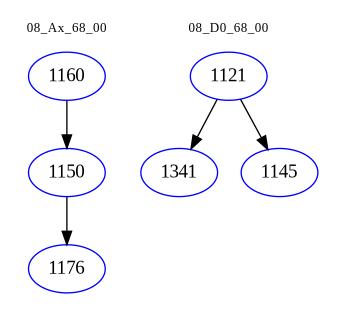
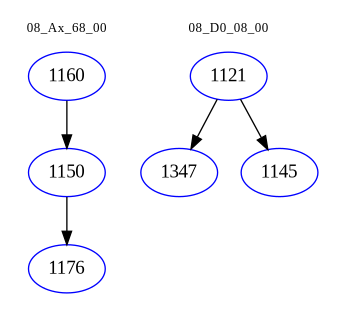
(229, 29) -> (229, 29)
(179, 173) -> (179, 173)
